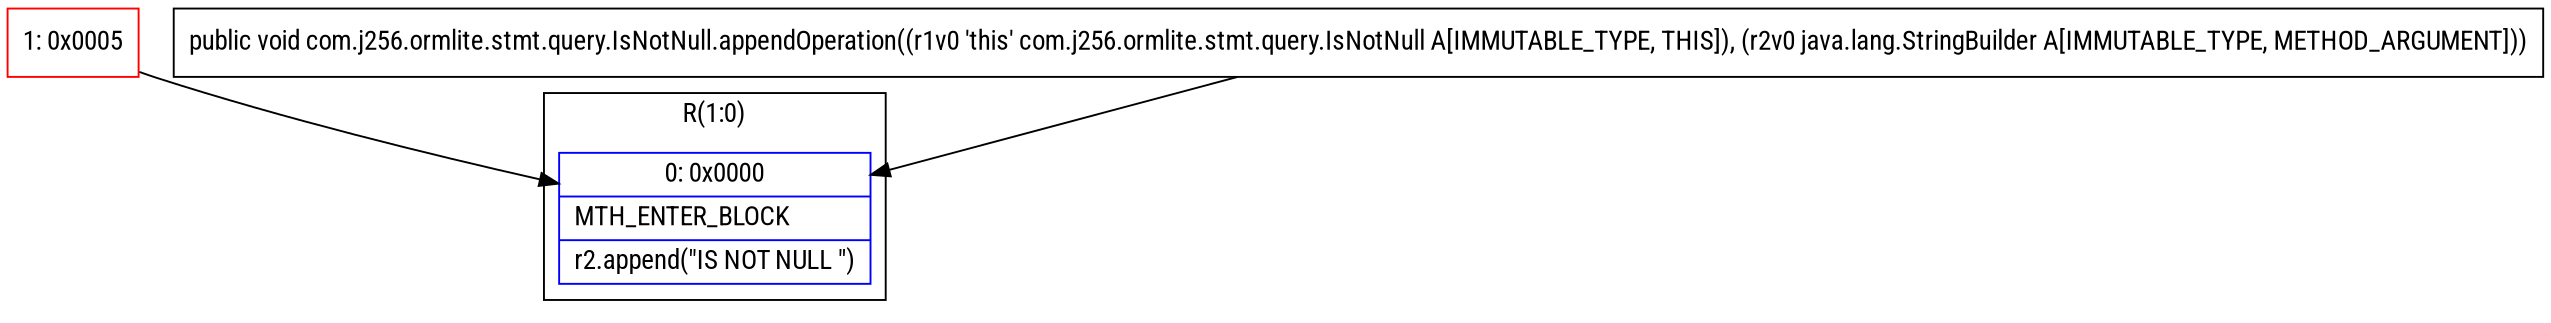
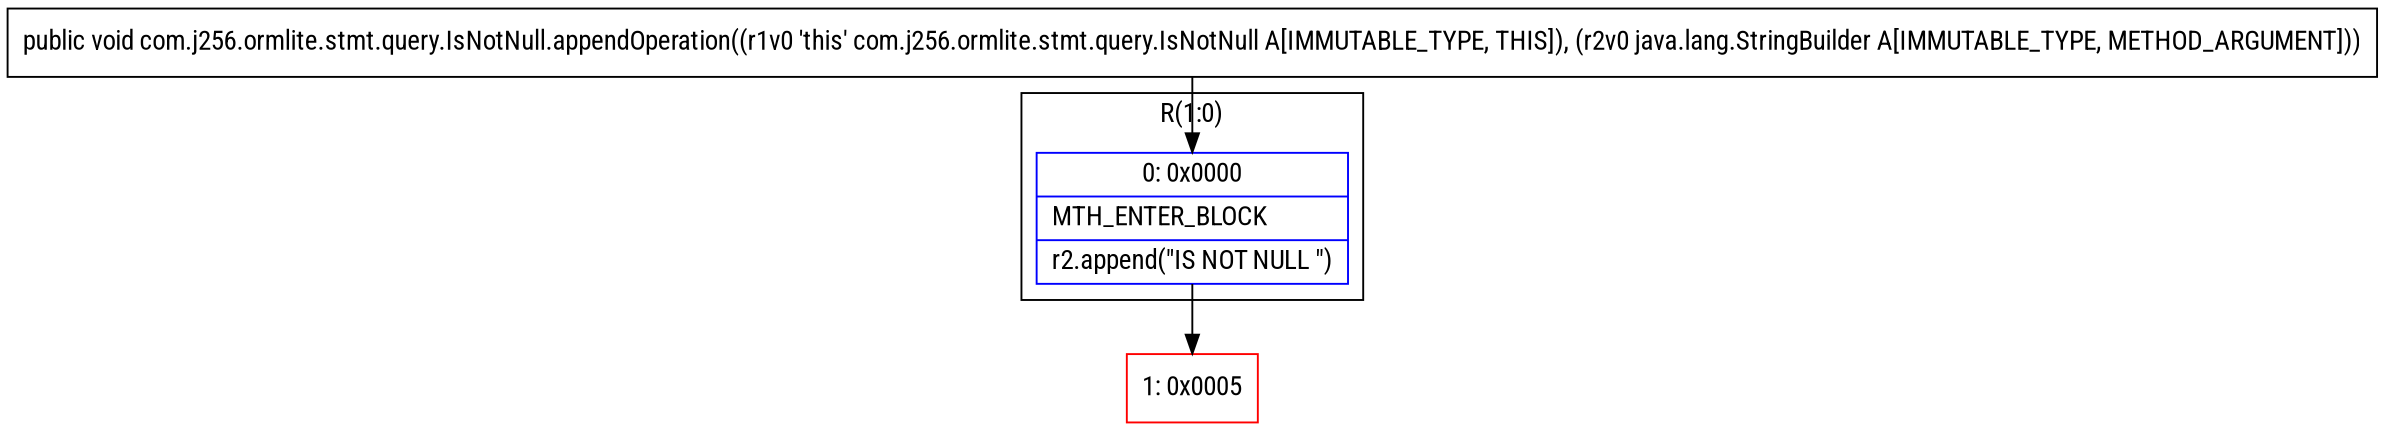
(338, 130) -> (1192, 312)
